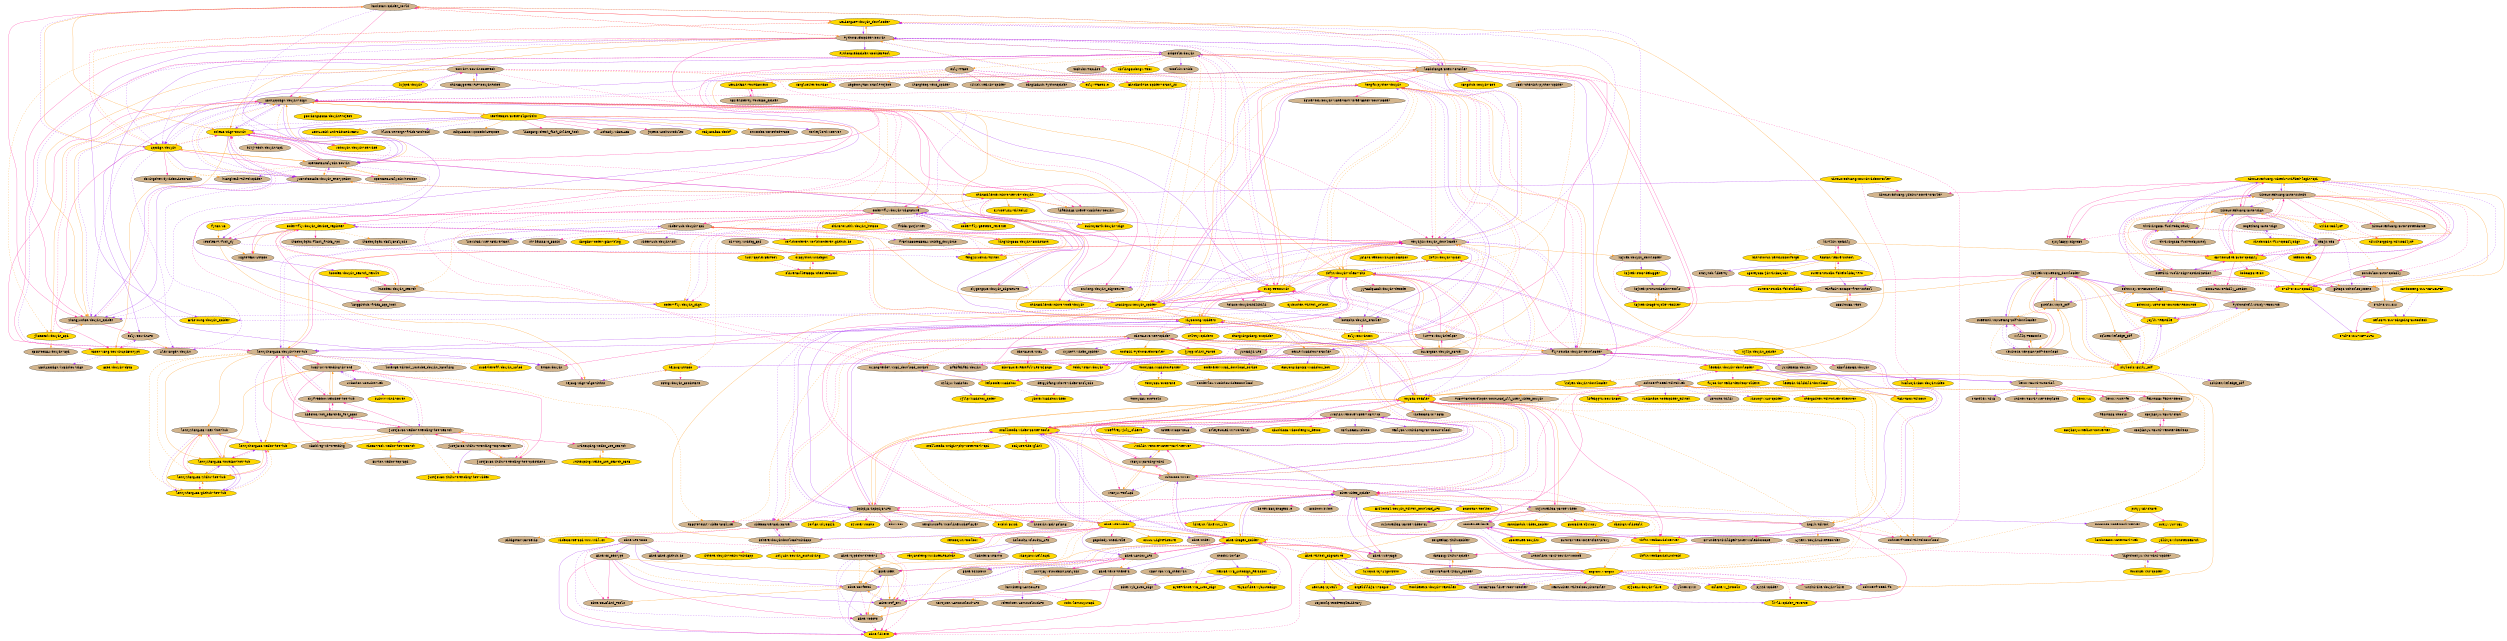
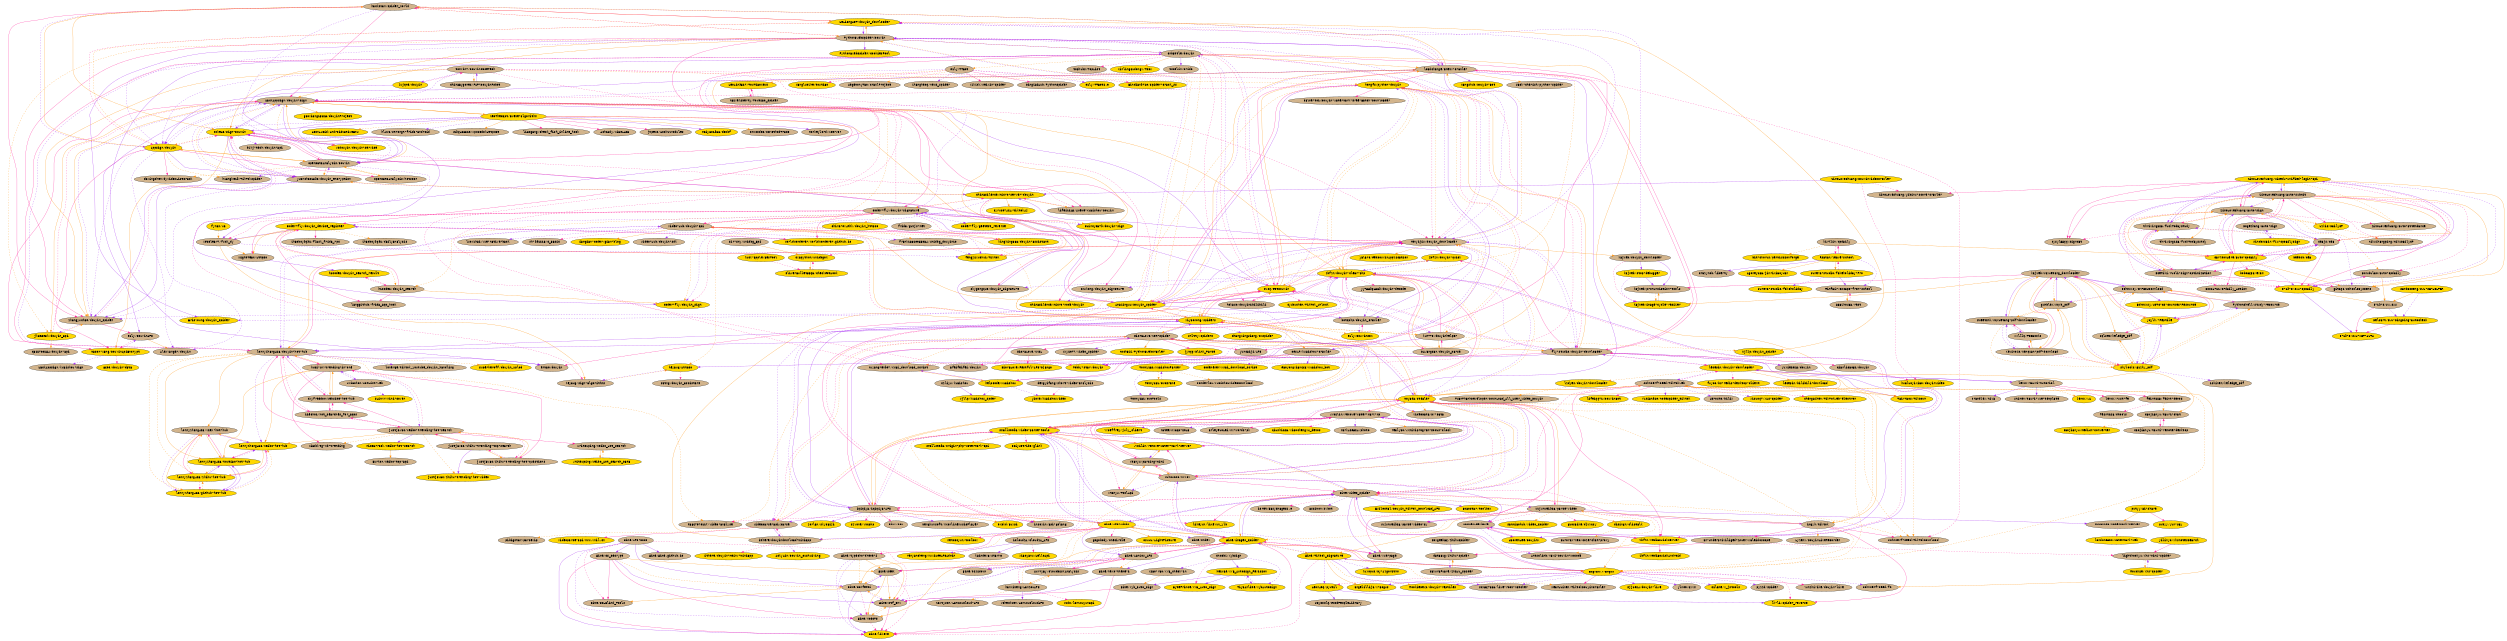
(1171, 42) -> (1171, 42)
(2391, 242) -> (2391, 242)
(1321, 328) -> (1321, 328)
(1387, 422) -> (1387, 422)
(373, 438) -> (373, 438)
(1516, 517) -> (1516, 517)
(1229, 556) -> (1229, 556)
